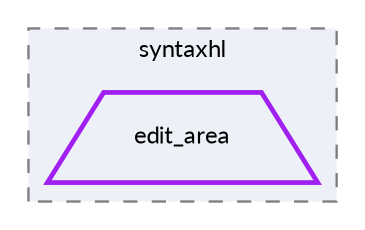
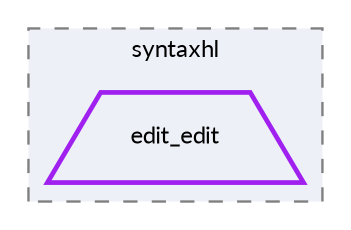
(183, 138) -> (175, 138)
